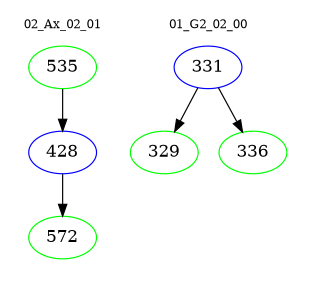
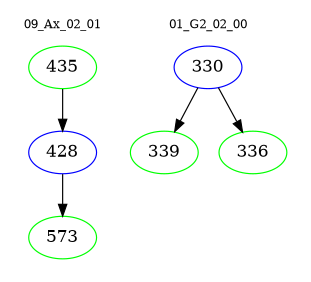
(63, 25) -> (63, 25)
(63, 67) -> (63, 67)
(208, 67) -> (208, 67)
(164, 152) -> (164, 152)
(63, 238) -> (63, 238)
